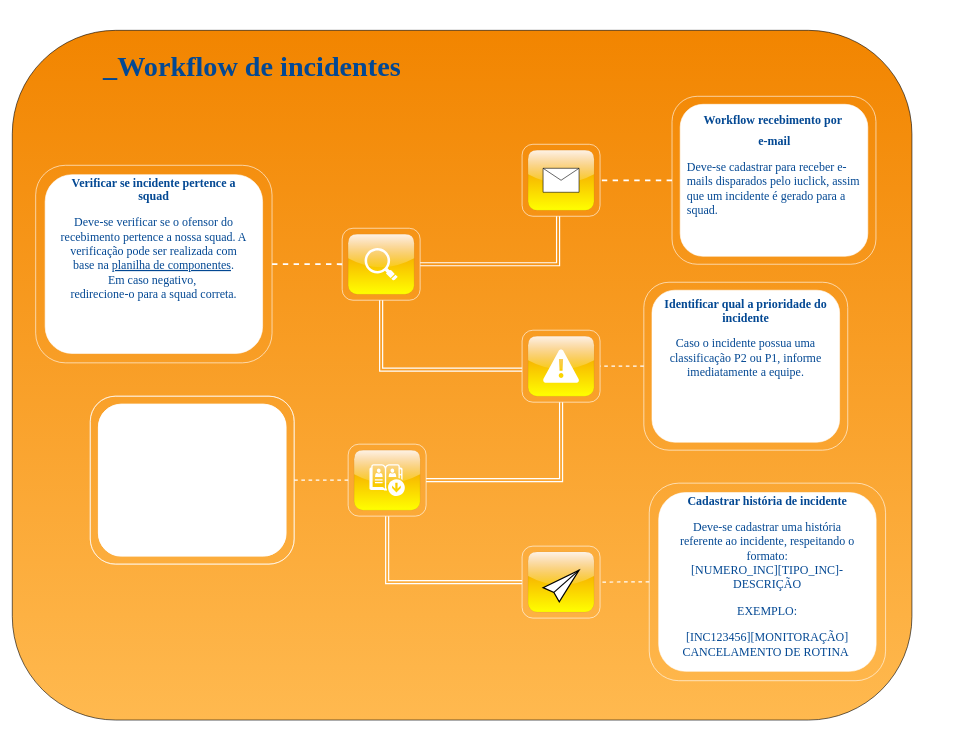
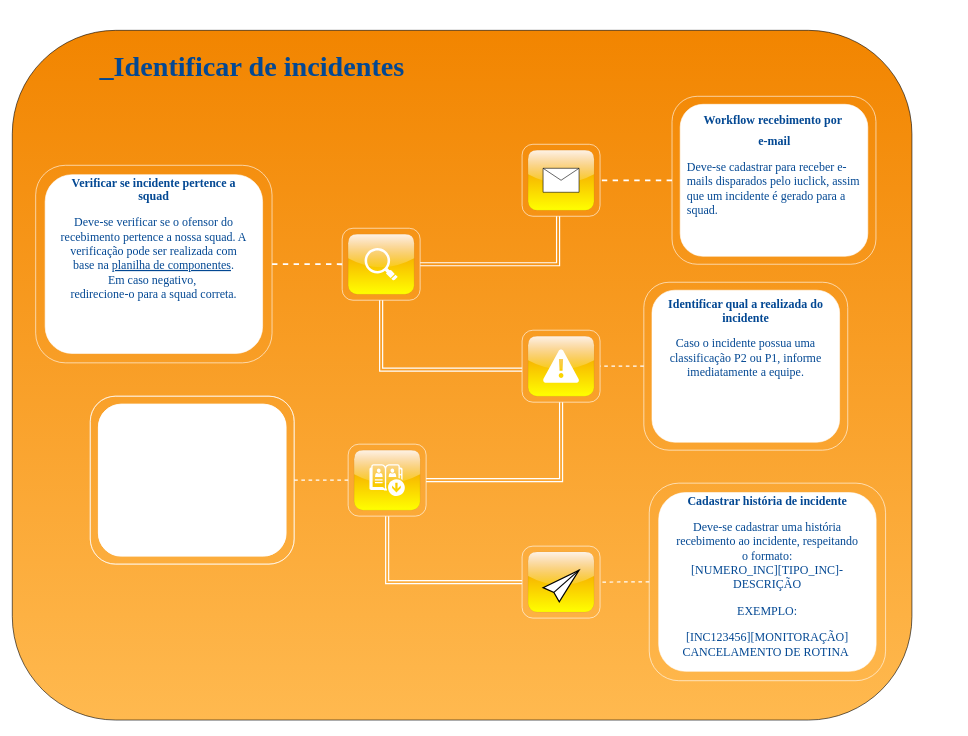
(252, 66) -> (252, 66)
(746, 476) -> (746, 476)
(768, 735) -> (768, 735)
